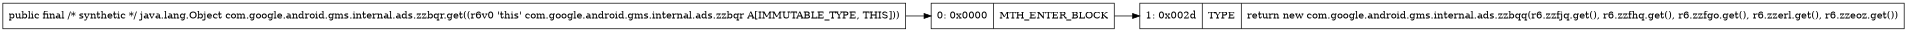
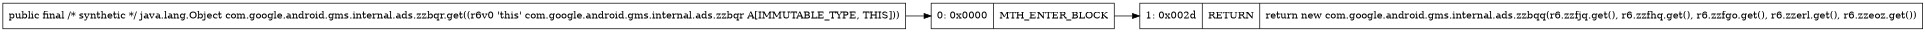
(1222, 16) -> (1231, 16)
